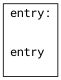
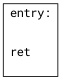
(31, 52) -> (24, 52)
